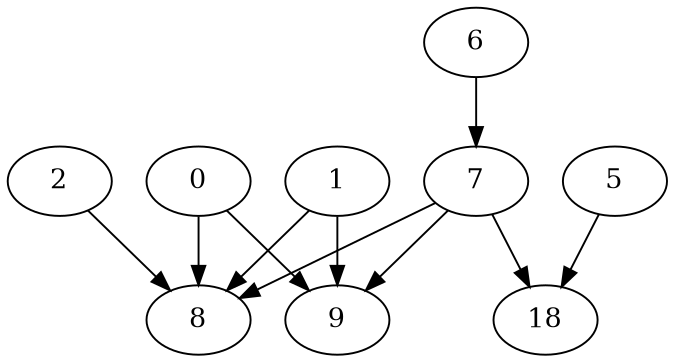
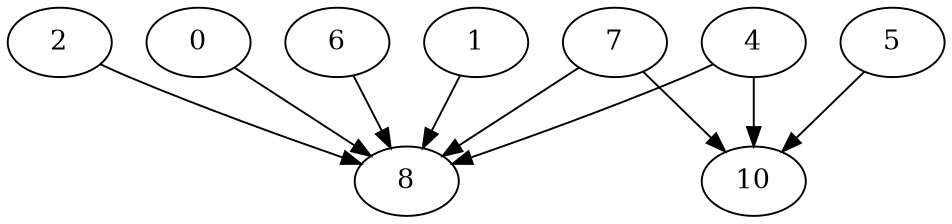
none -> (754, 42)
(476, 102) -> (368, 103)
(337, 320) -> none
(546, 320) -> (754, 181)
